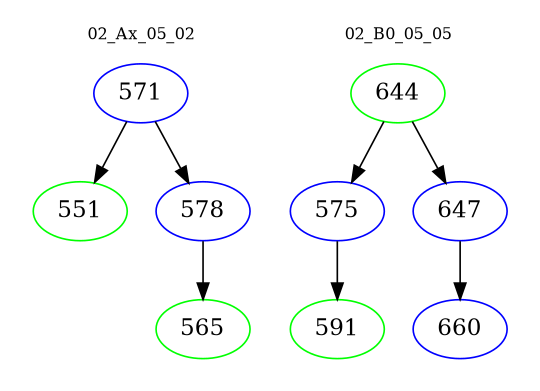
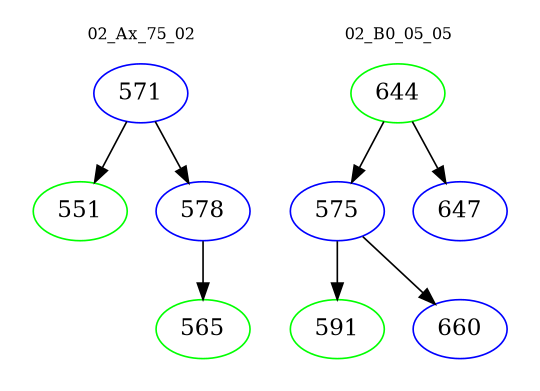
(142, 35) -> (142, 35)
(460, 262) -> (393, 265)
